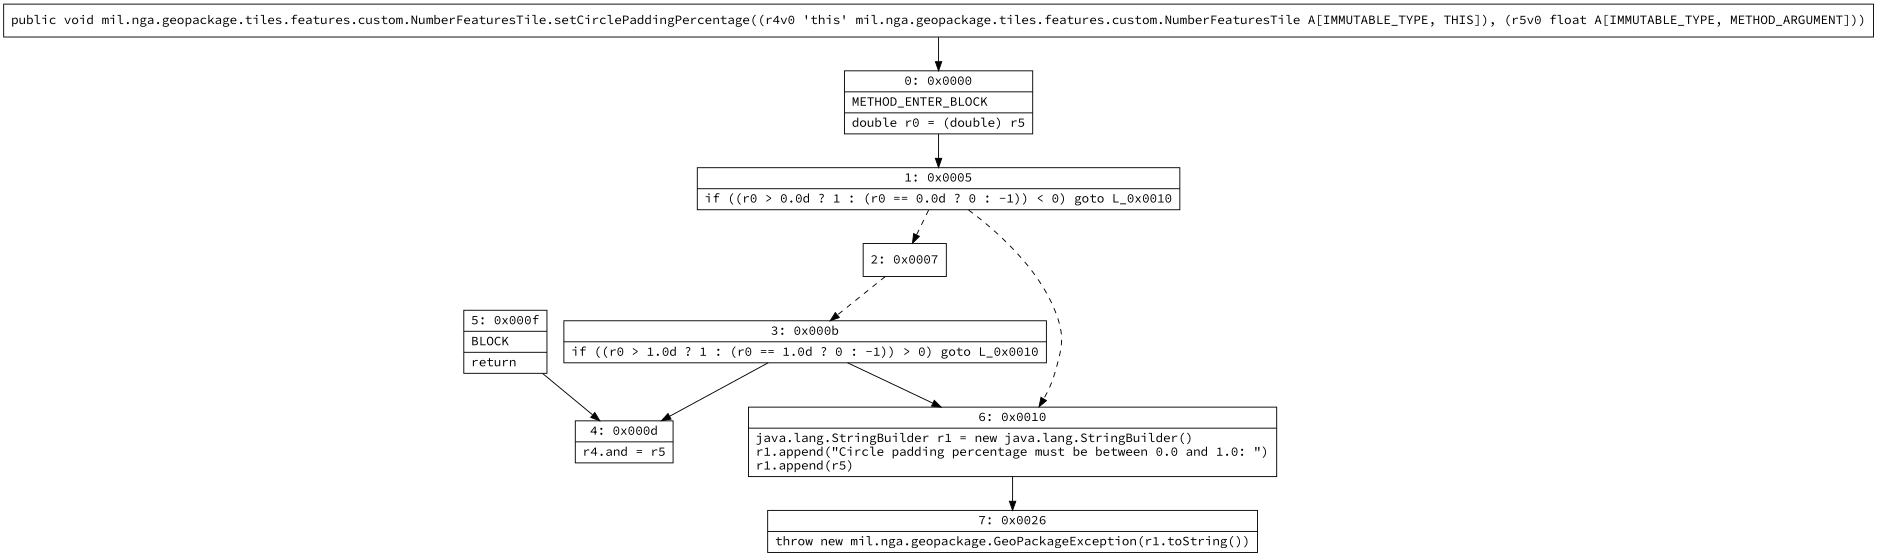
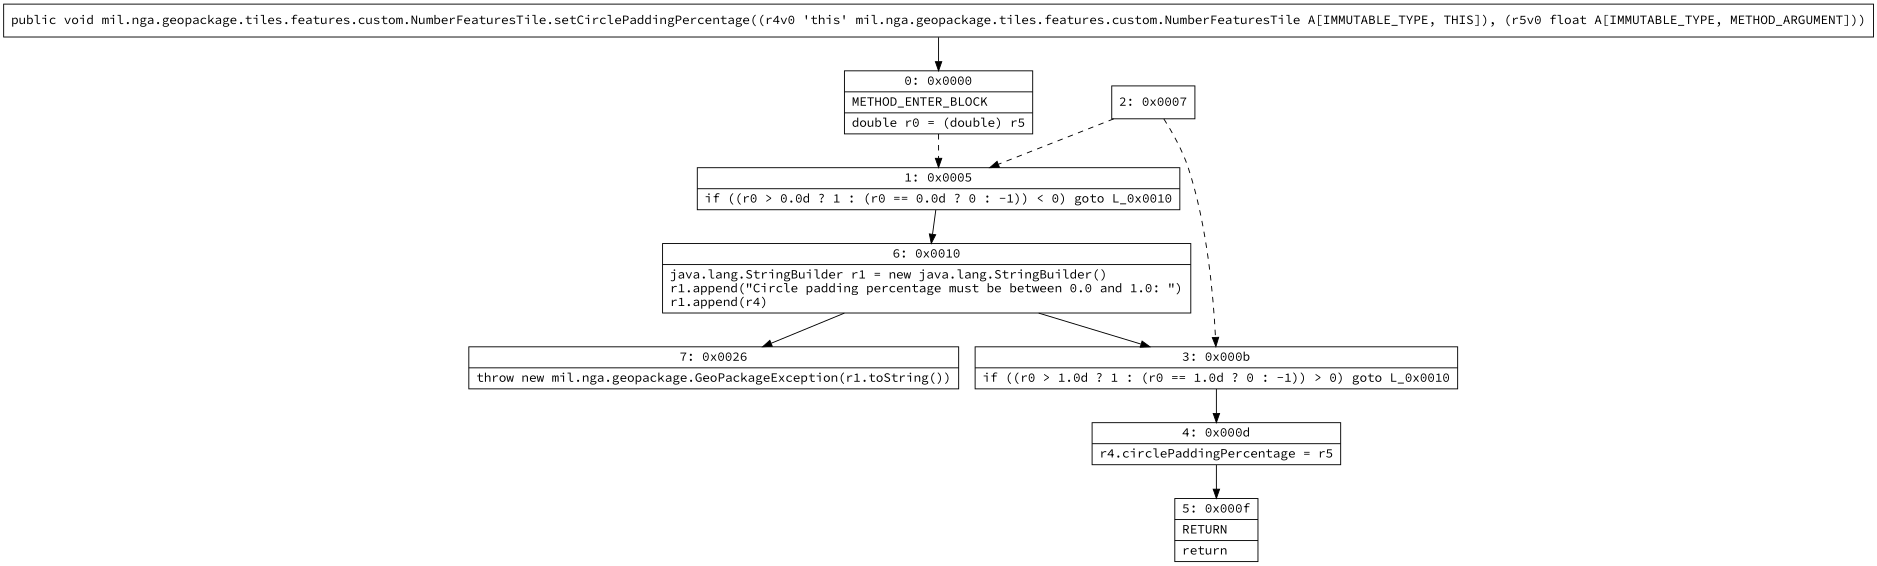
(939, 146) -> (939, 146)
(923, 222) -> (1056, 142)
(1046, 292) -> (934, 222)
(490, 341) -> (1205, 530)
(890, 383) -> (1090, 329)
(568, 394) -> (1216, 477)
(624, 452) -> (1216, 454)
(805, 466) -> (719, 302)
